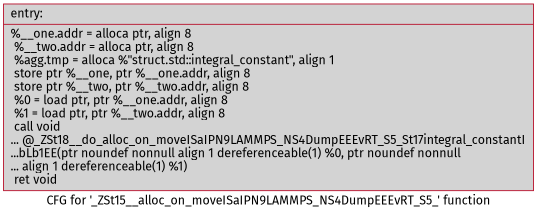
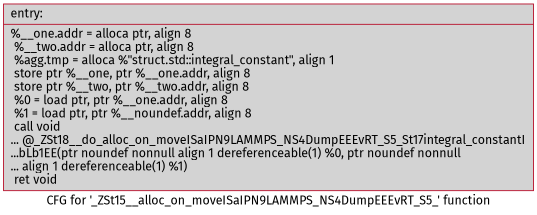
(118, 114) -> (131, 114)
